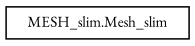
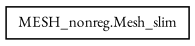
(98, 23) -> (98, 23)
